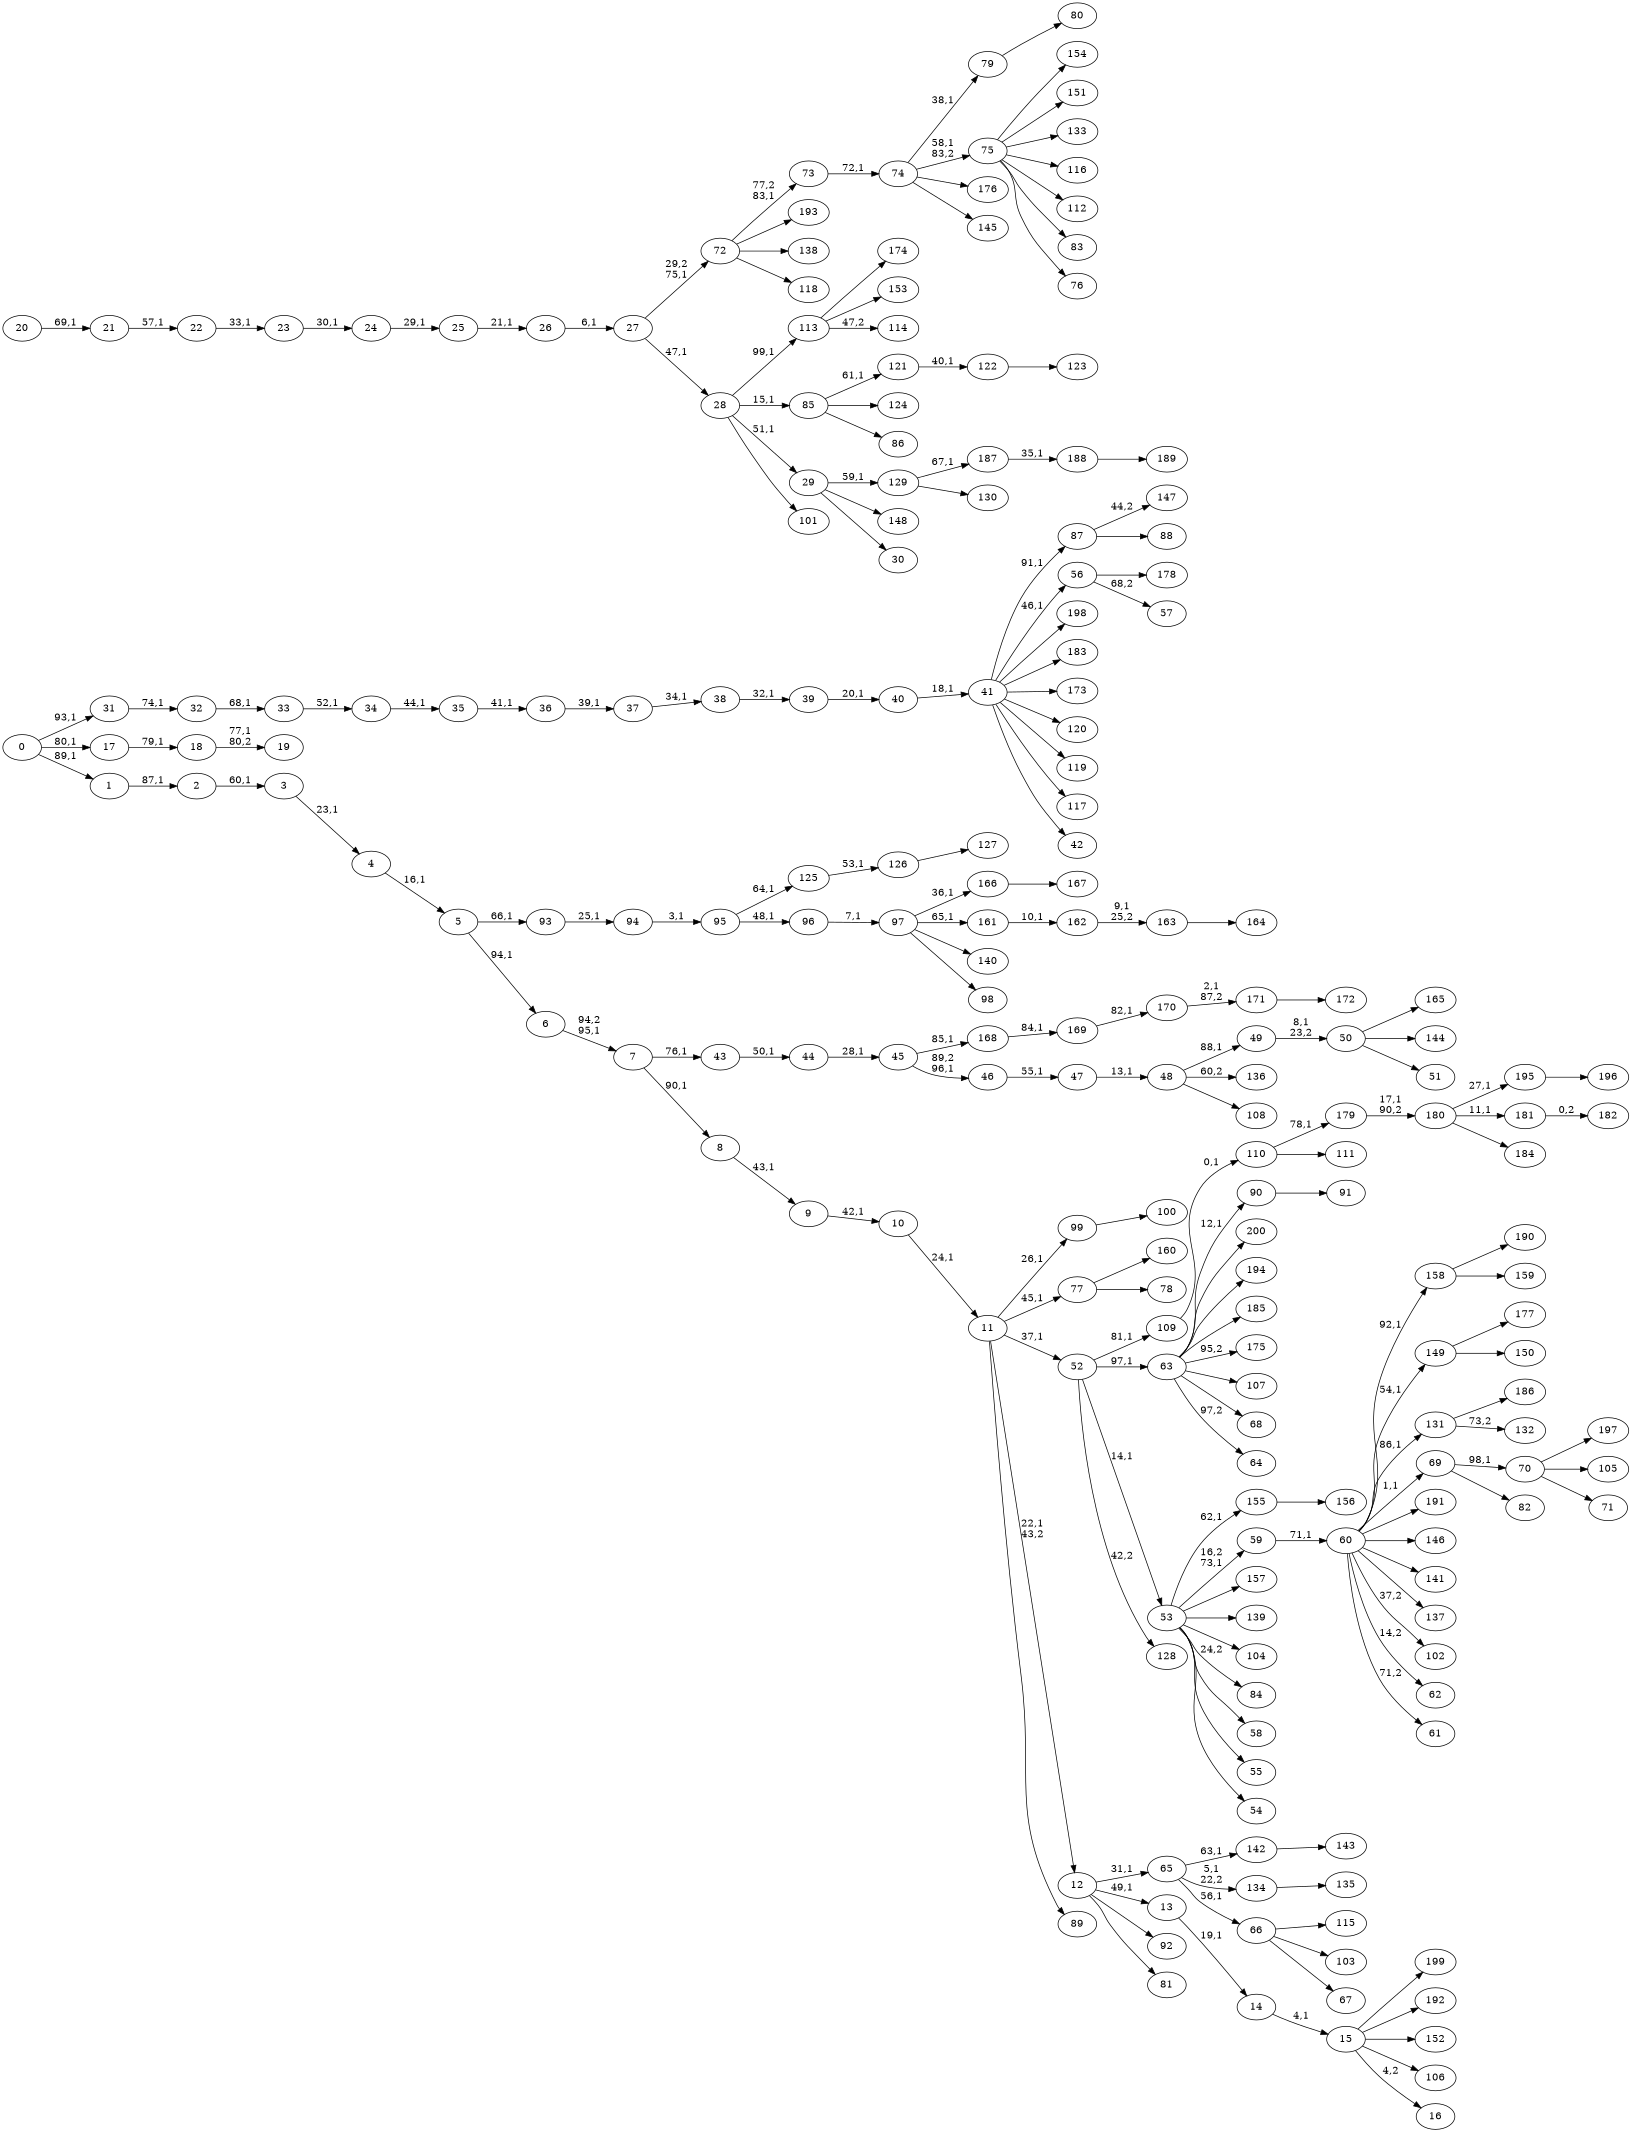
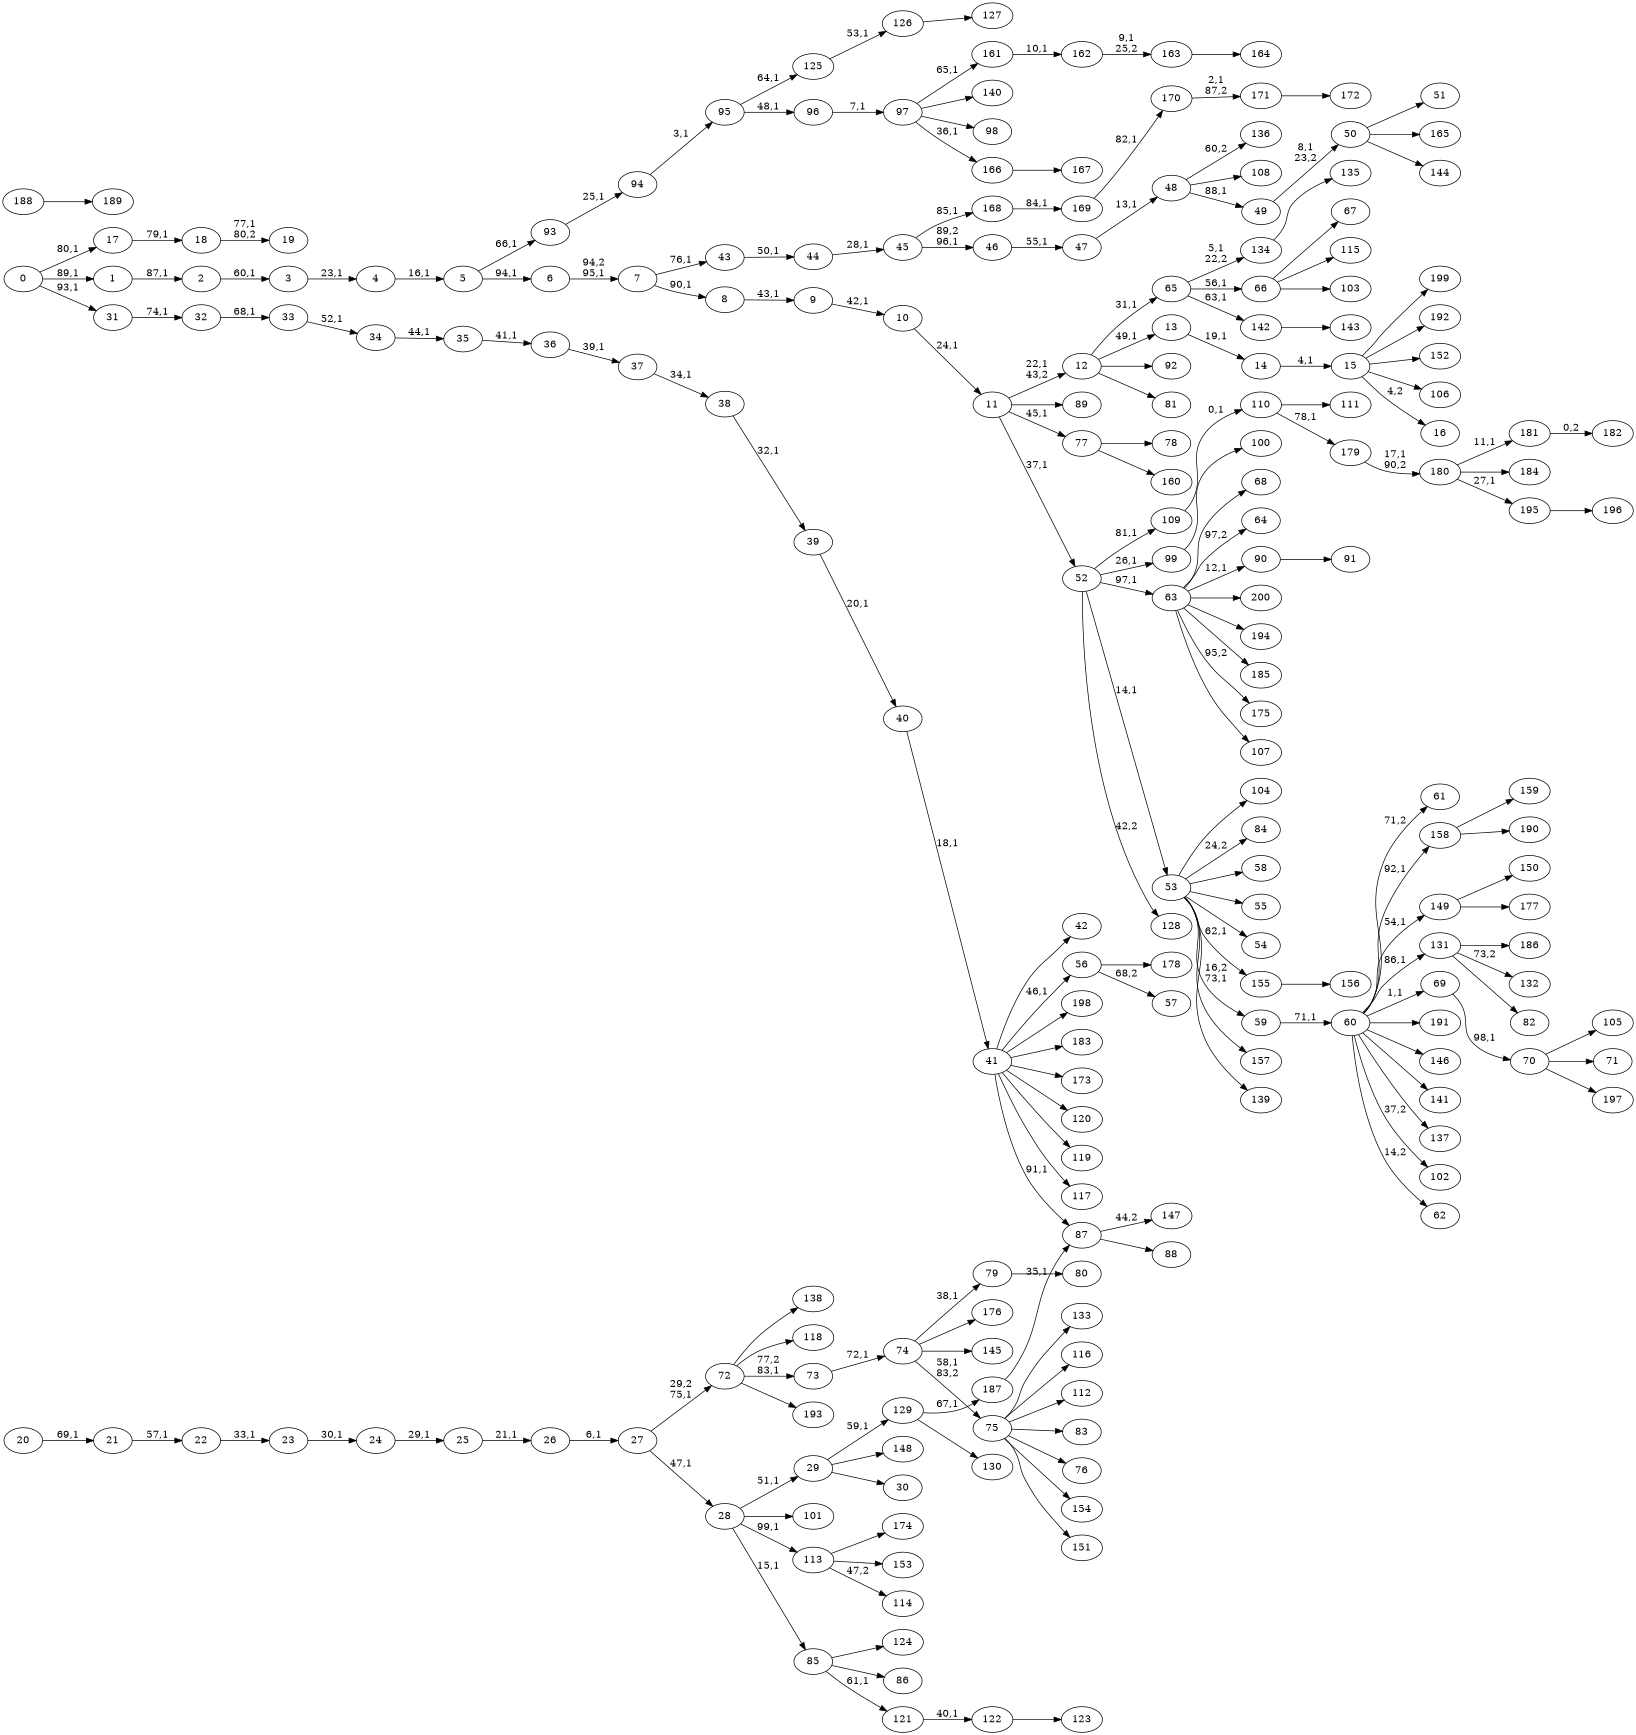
(1029, 459) -> (1036, 1316)
(1030, 1281) -> (1123, 570)
(1477, 1484) -> (1482, 982)
